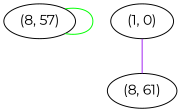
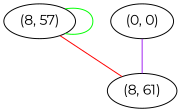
(142, 21) -> (142, 21)
none -> (91, 56)
